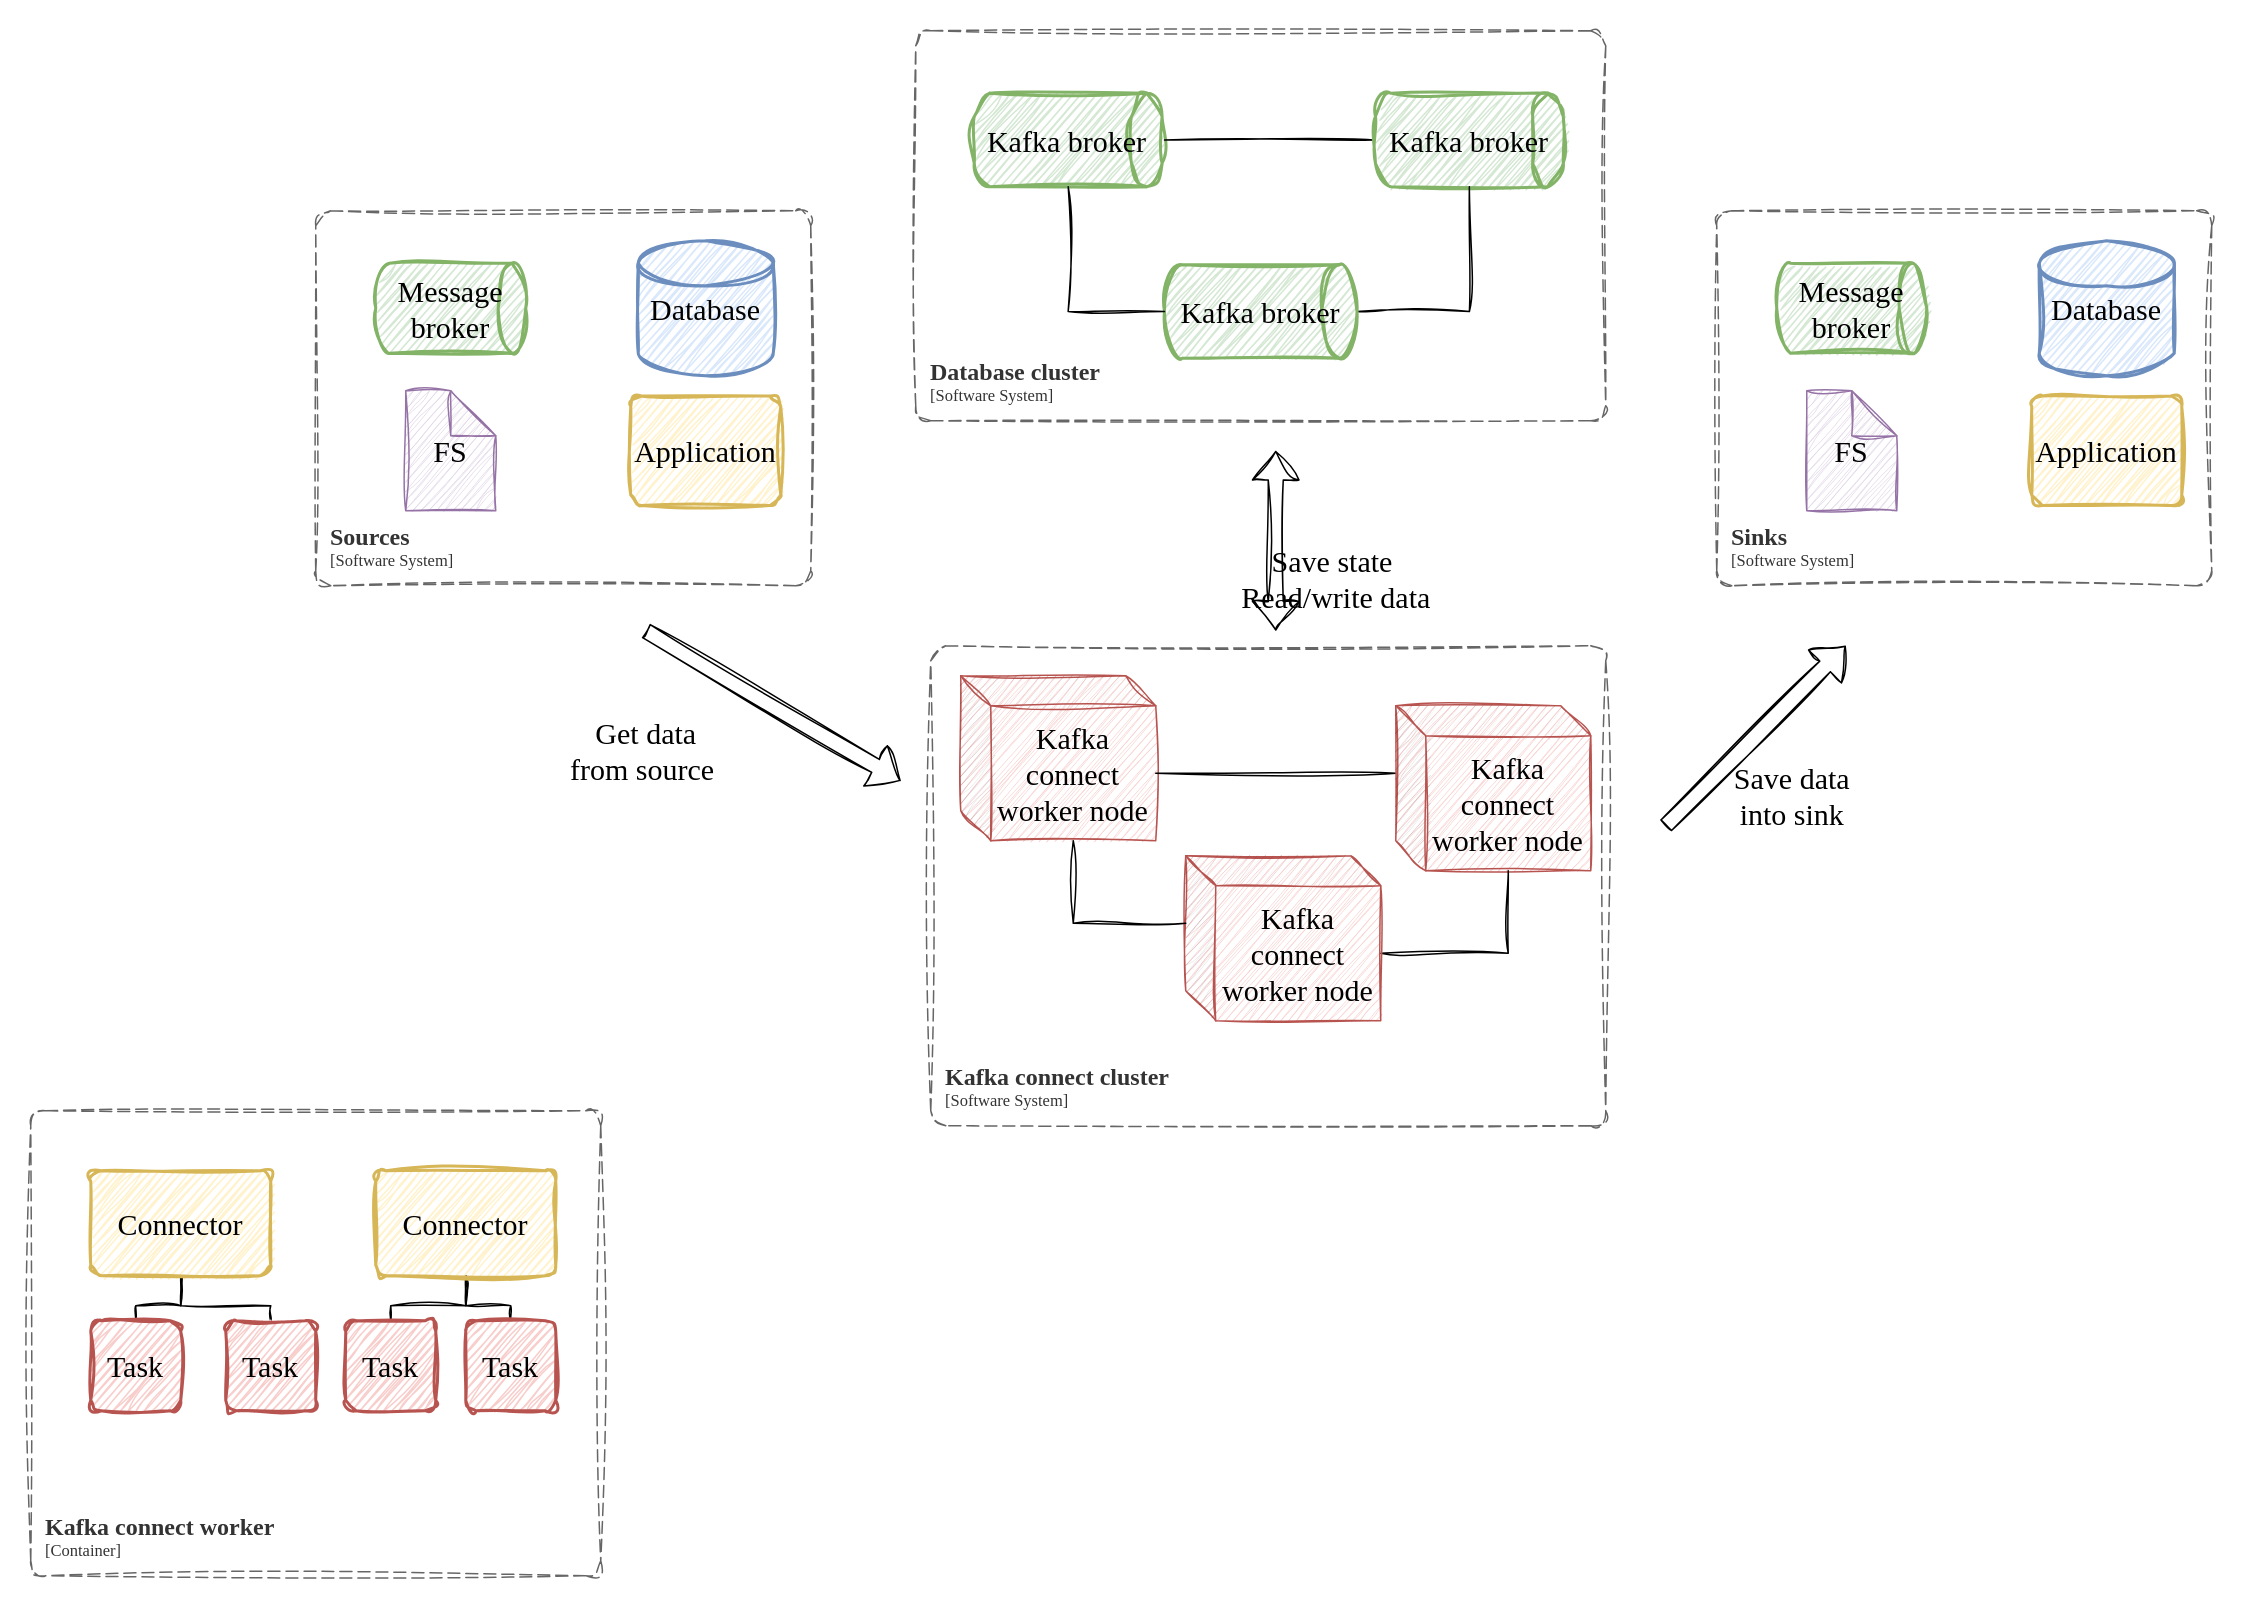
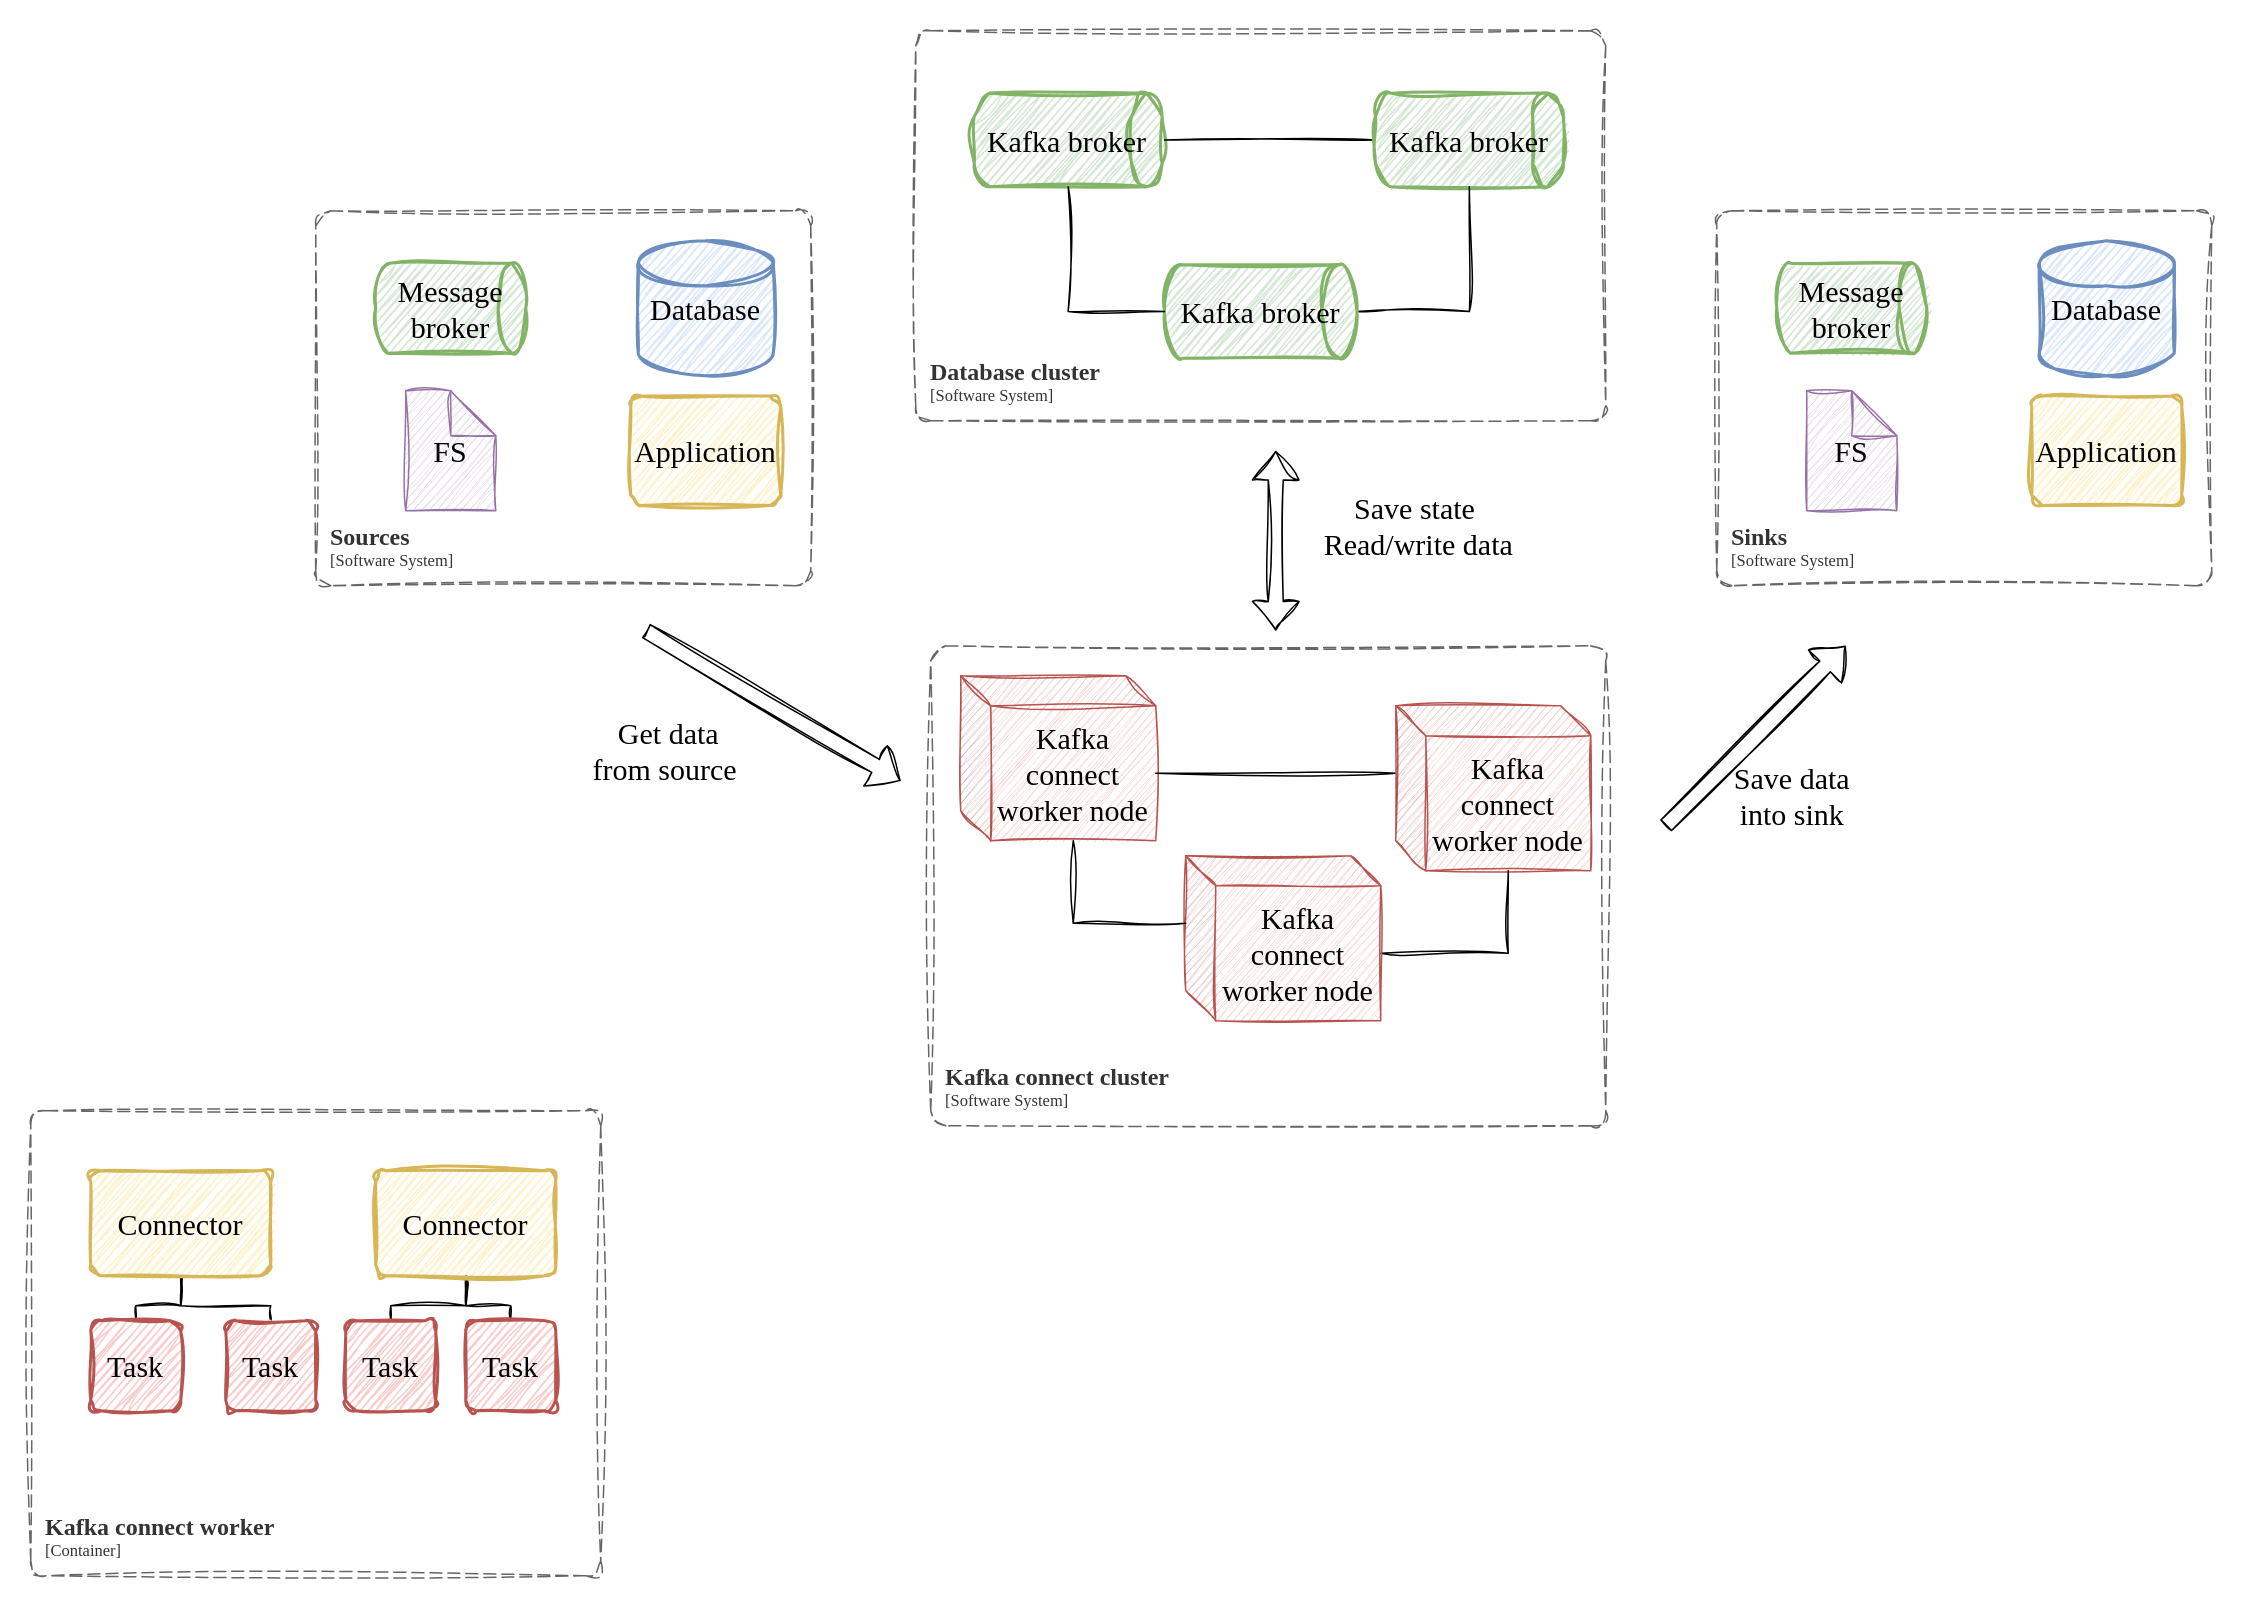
(1336, 578) -> (1418, 526)
(646, 751) -> (668, 751)
